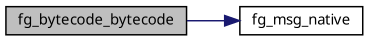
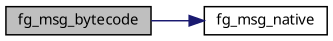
(96, 21) -> (78, 21)
